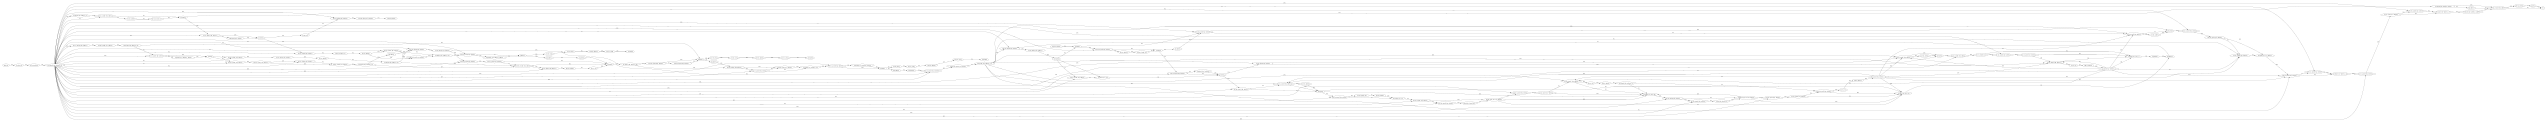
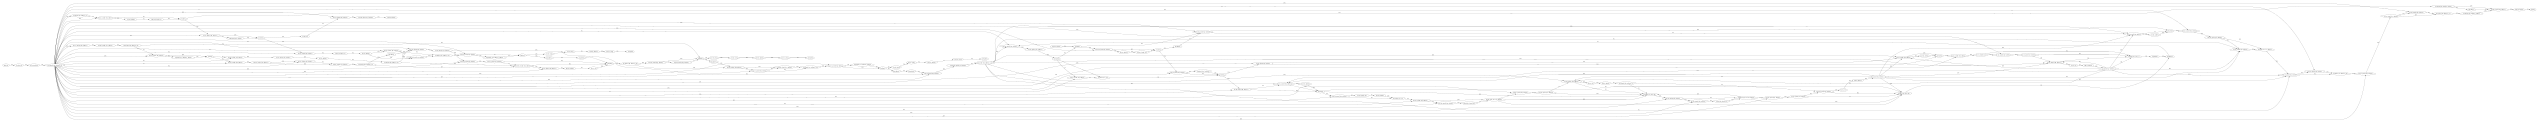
(2543, 8) -> none
